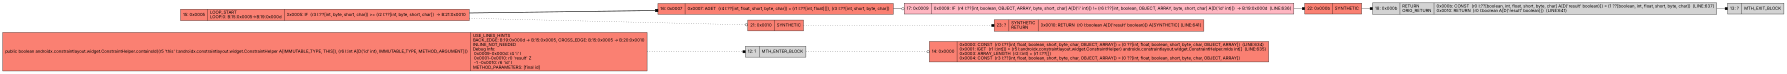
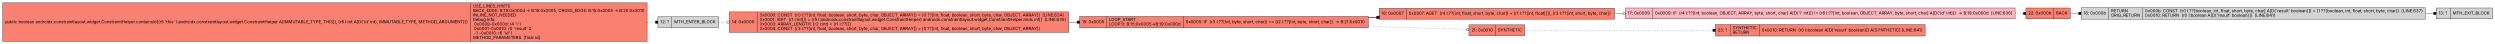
(1347, 8) -> (2062, 13)
(1298, 9) -> (2019, 13)
none -> (1073, 22)
